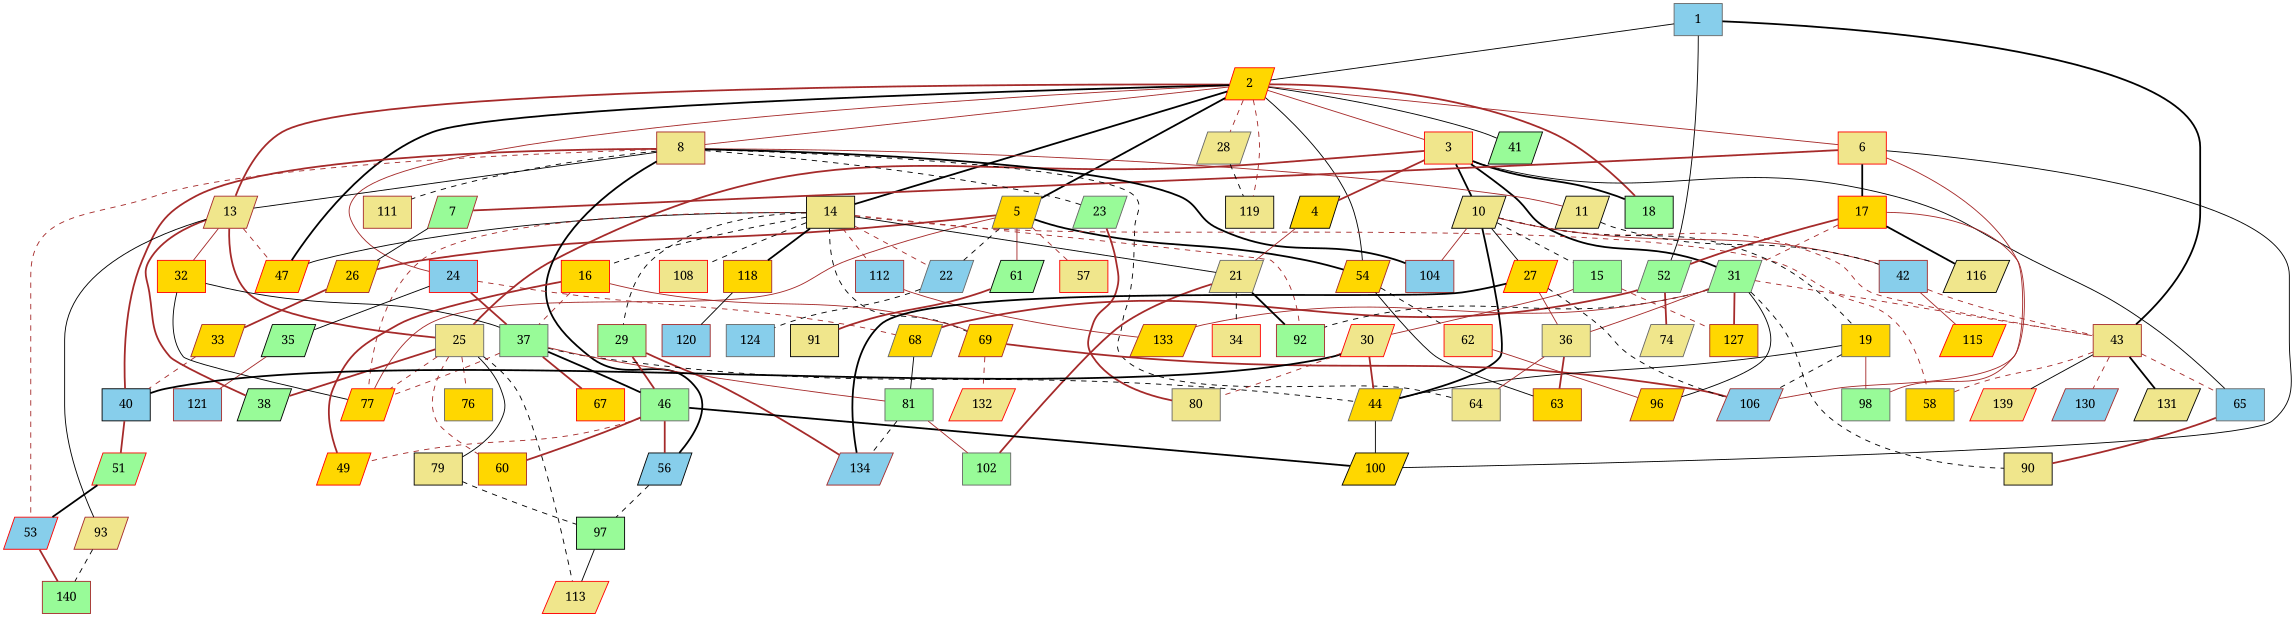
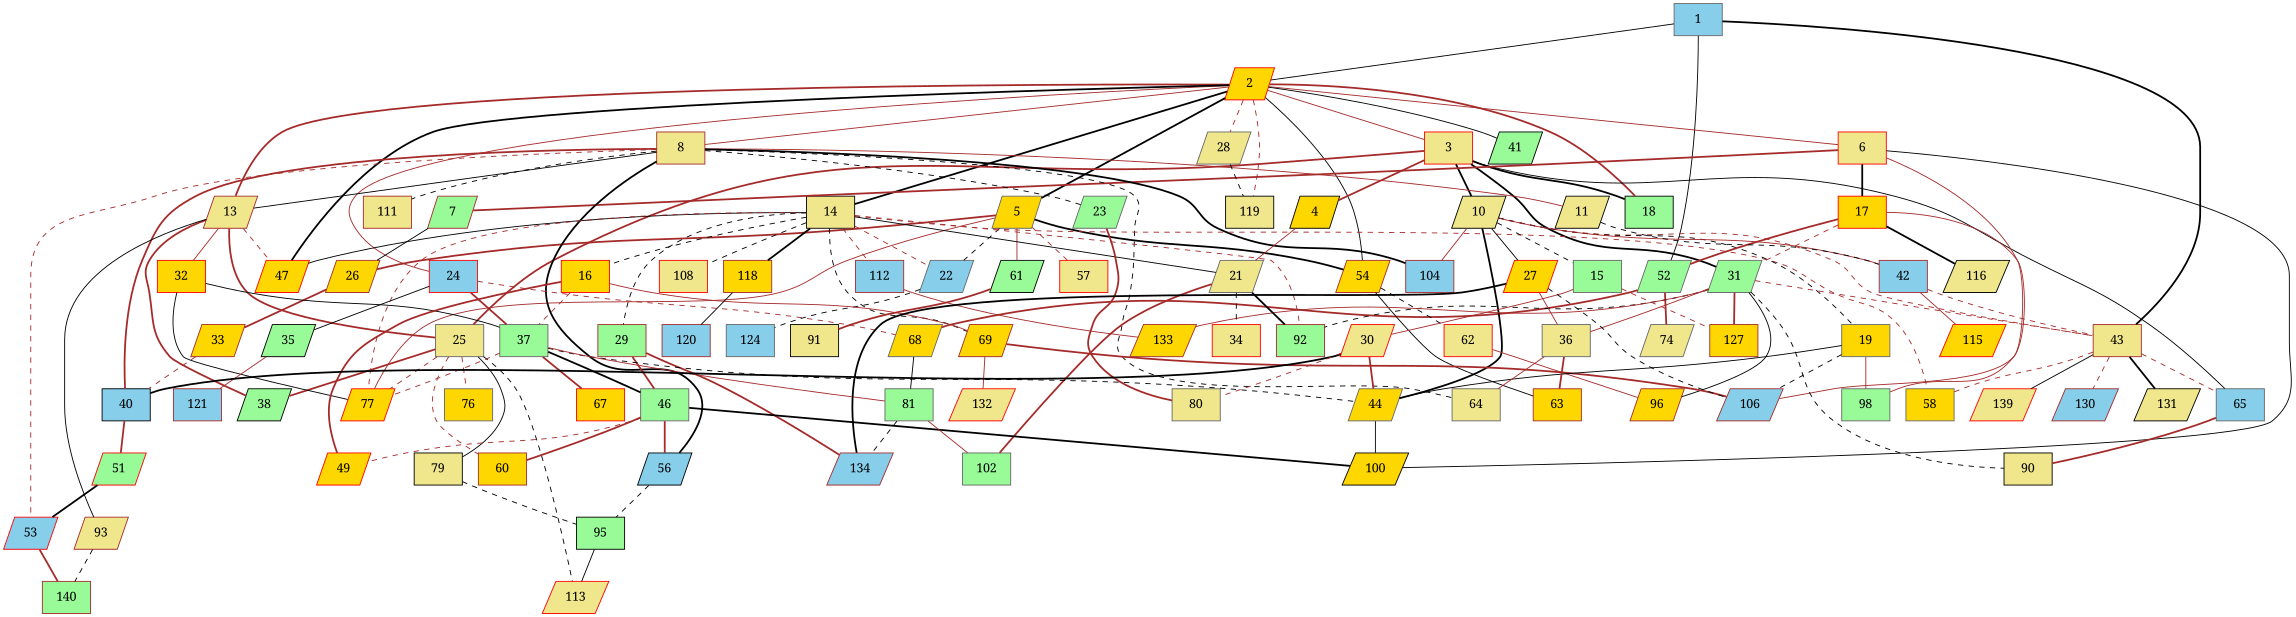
(984, 373) -> (984, 373)
(601, 533) -> (601, 533)
